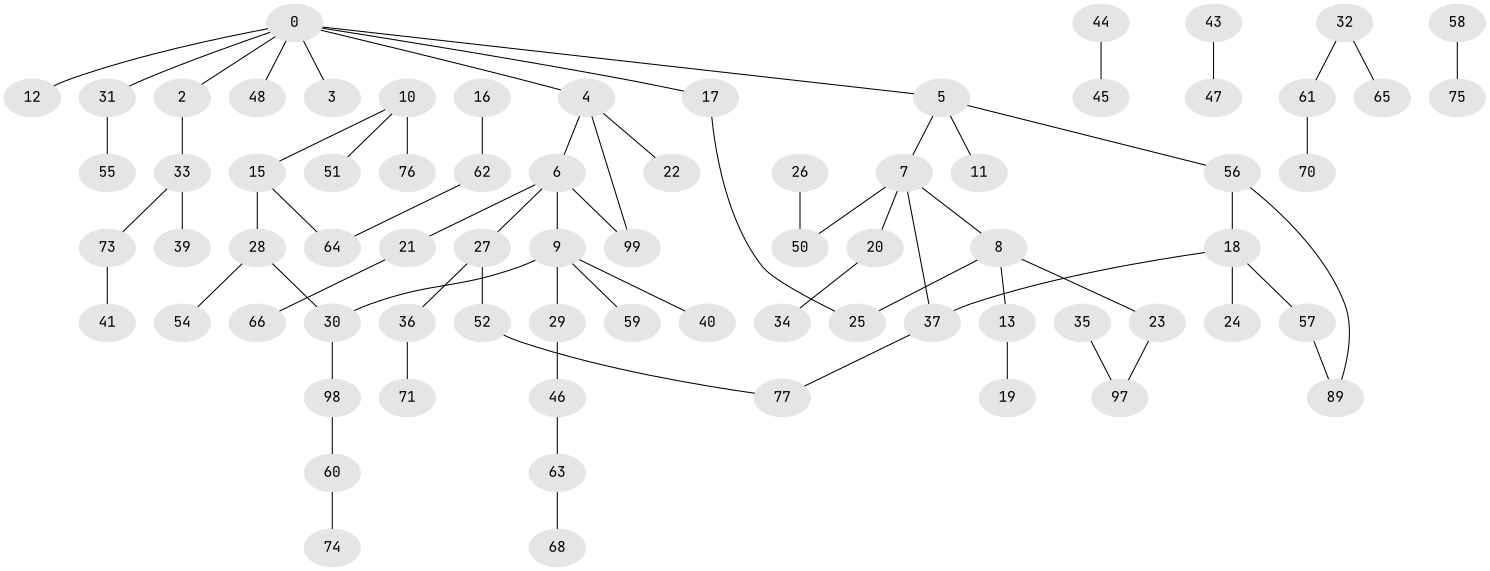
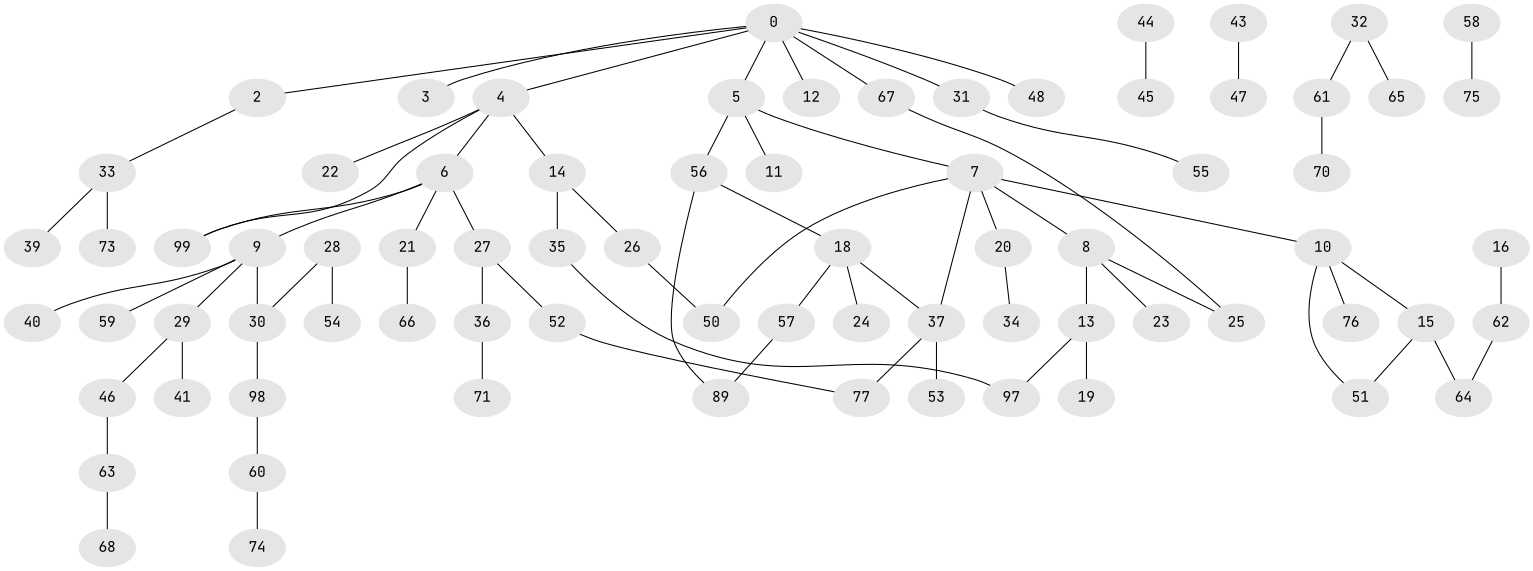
(710, 98) -> (886, 98)
none -> (557, 173)
none -> (1149, 210)
(257, 211) -> (1393, 360)
(107, 286) -> (182, 361)
(1139, 360) -> (1049, 360)
none -> (936, 398)
